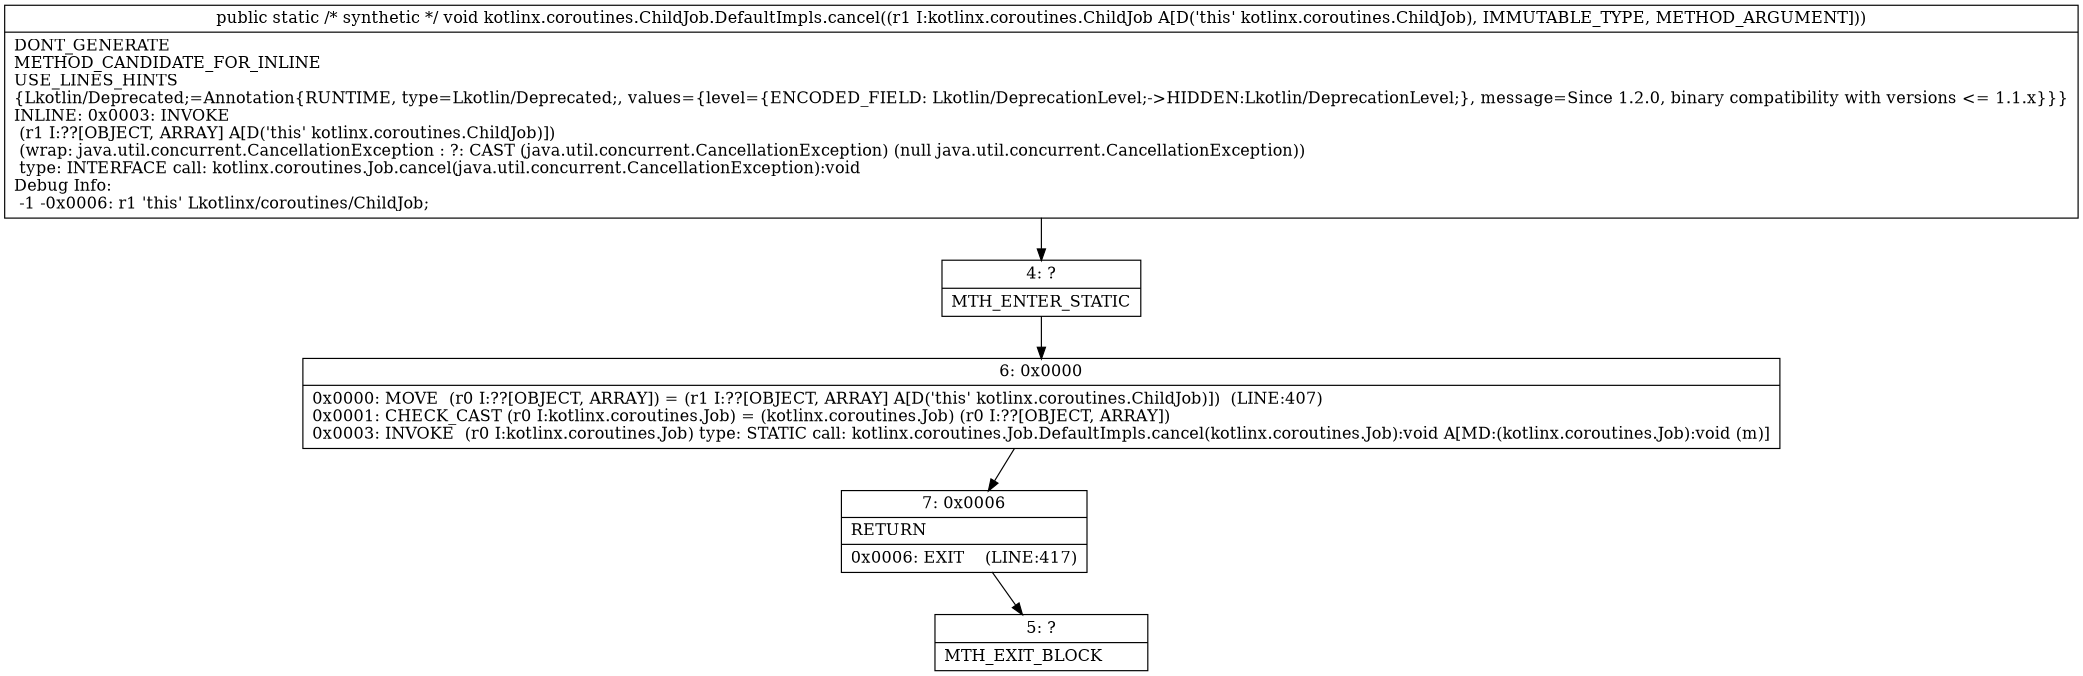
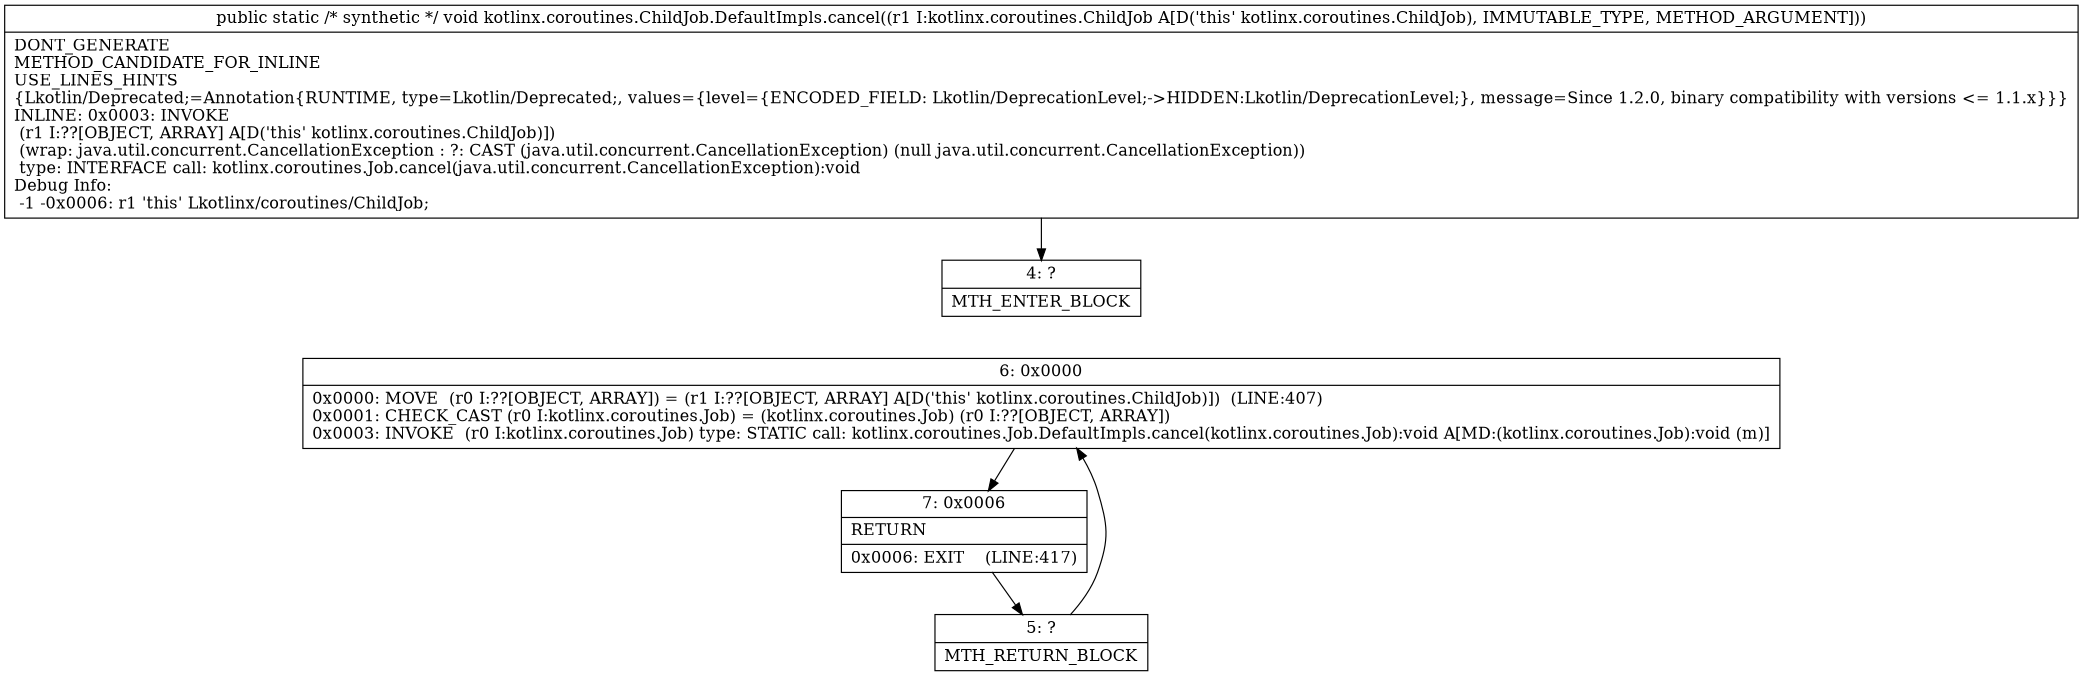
(1041, 302) -> (1041, 302)
(1041, 332) -> (1106, 539)
(1024, 656) -> (1041, 656)
